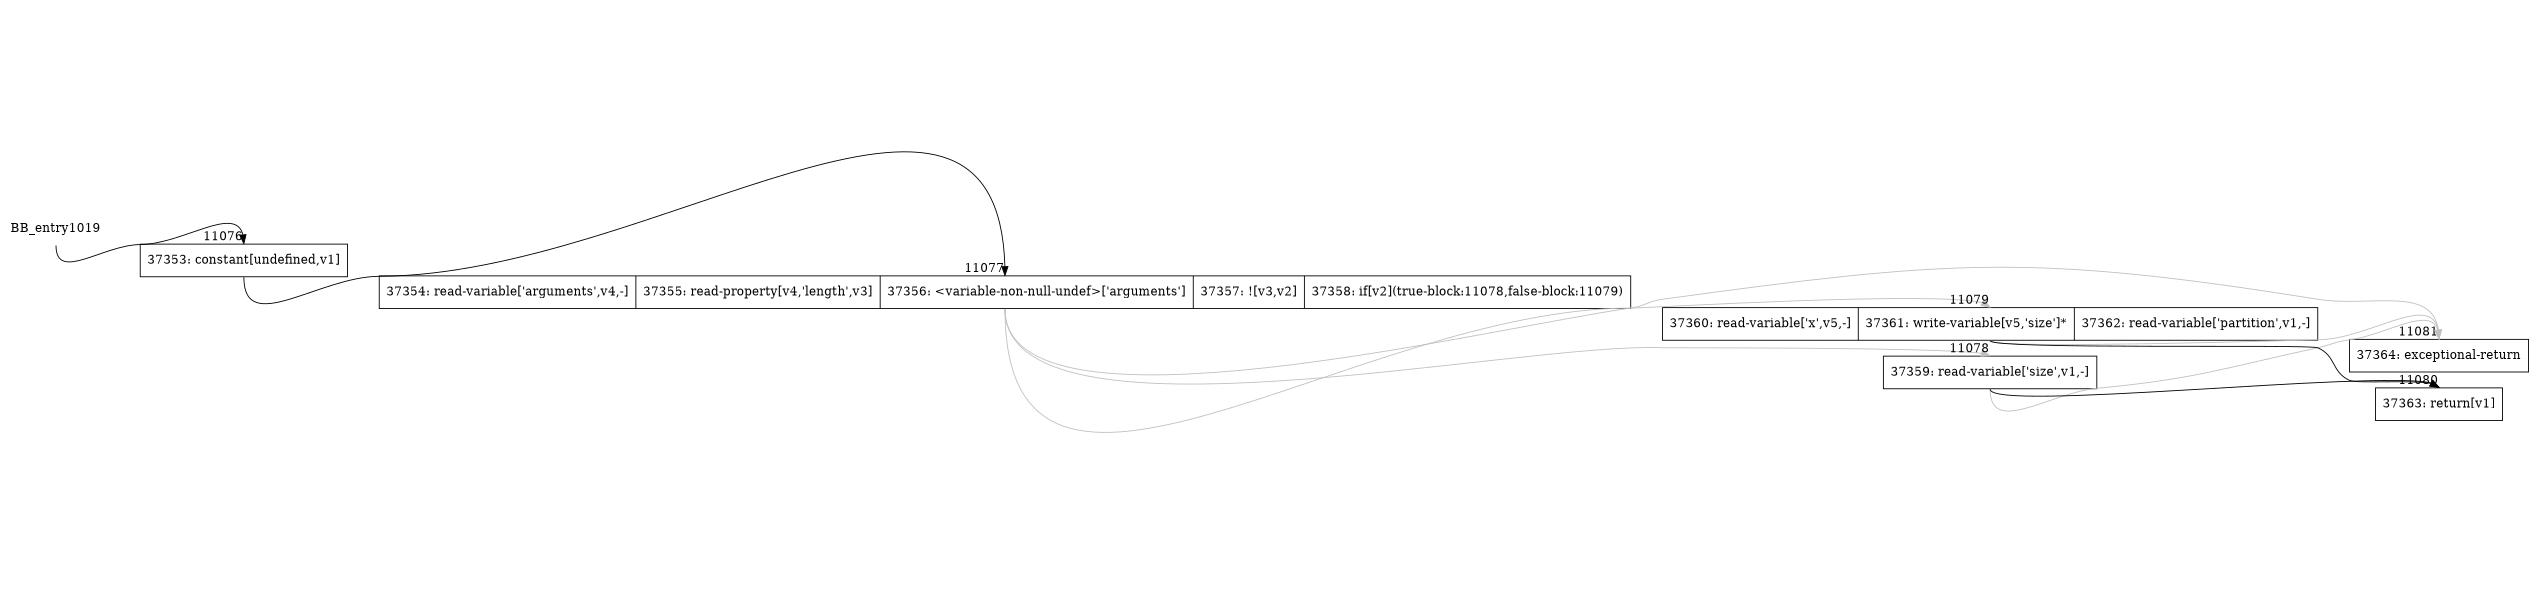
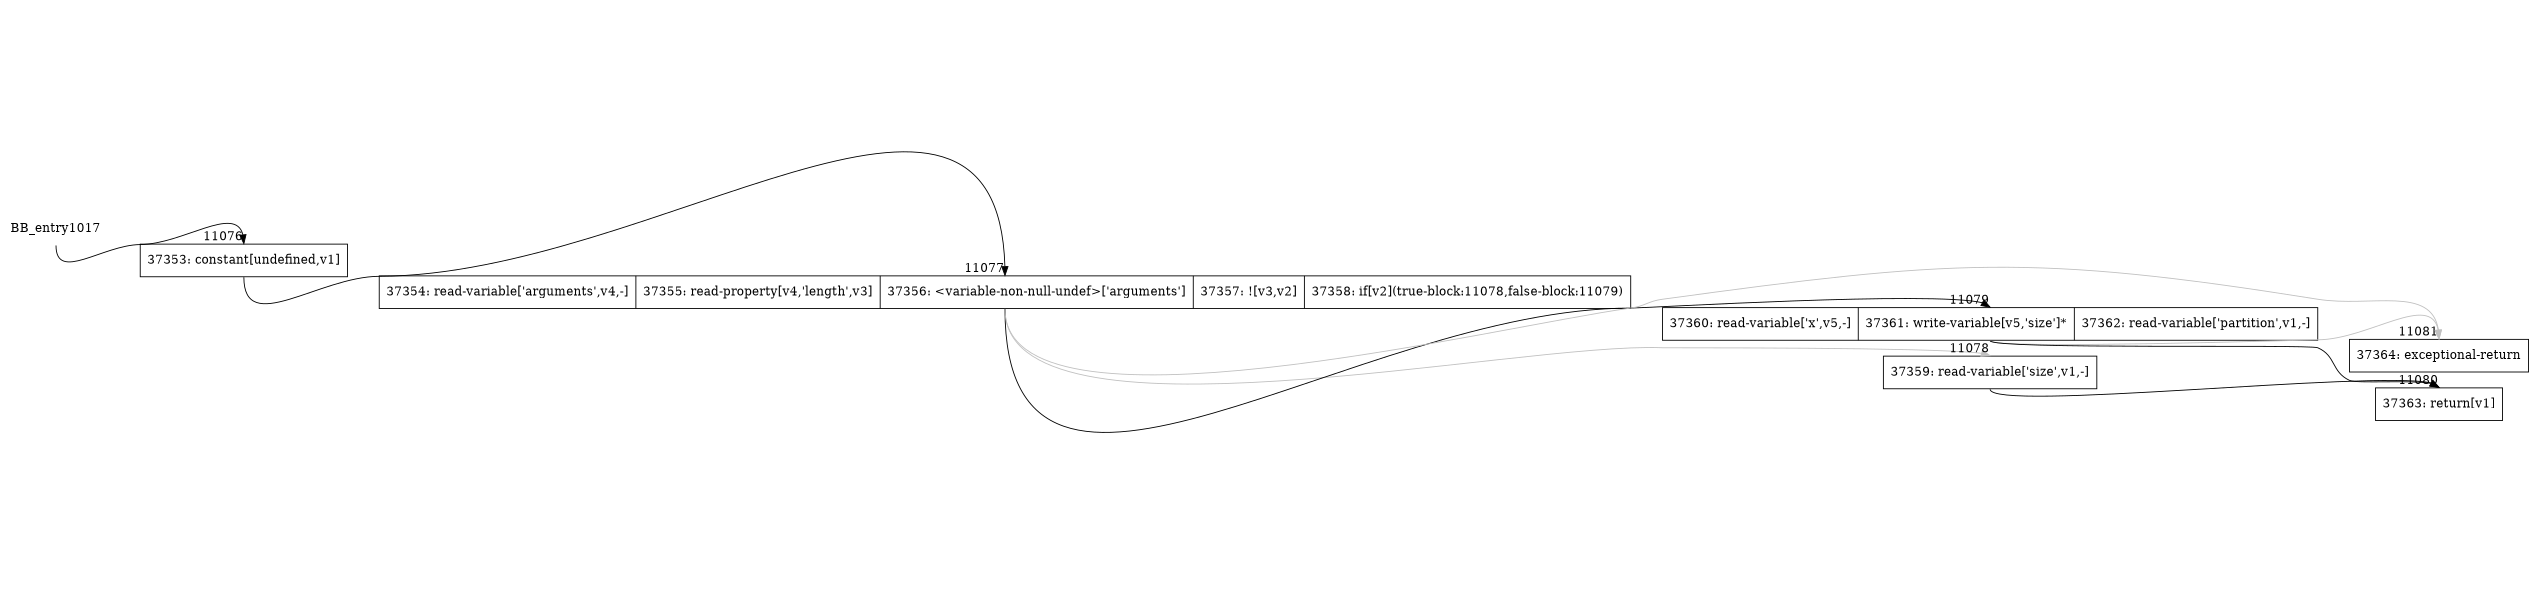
(56, 229) -> (56, 229)
(1372, 362) -> (1372, 362)
(2210, 372) -> none
